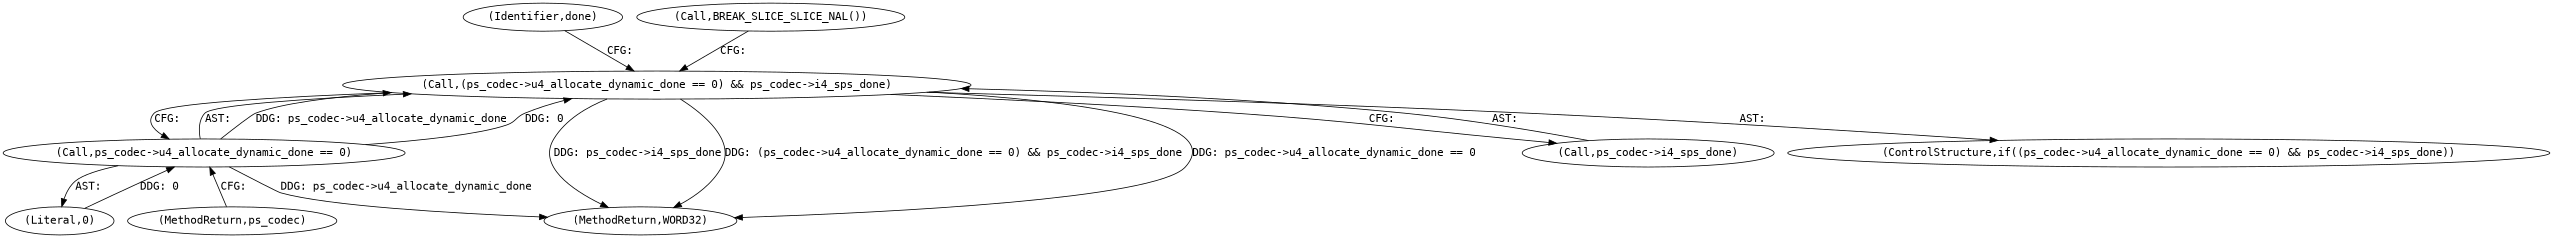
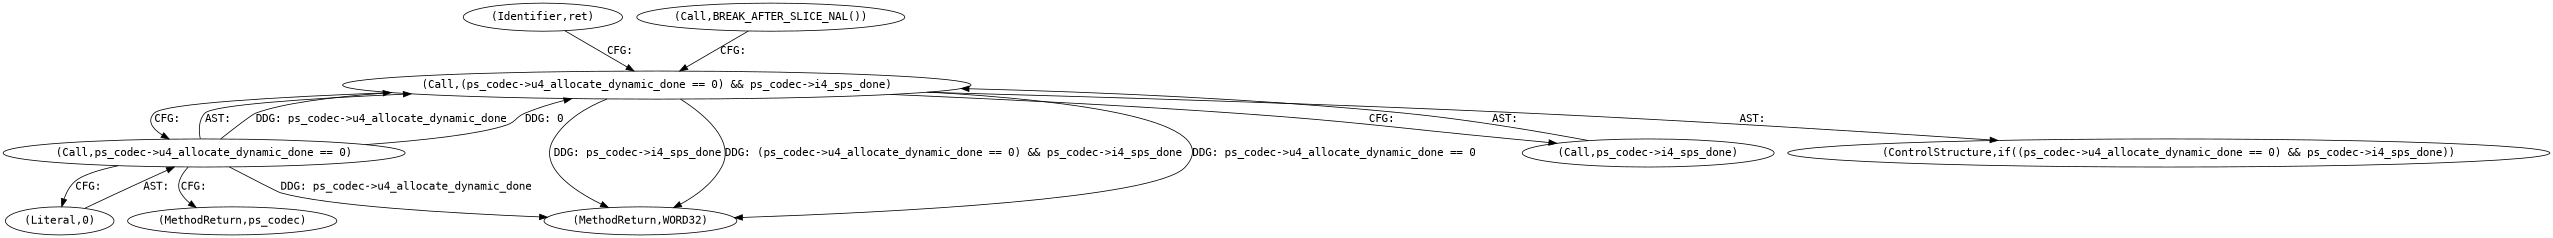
(543, 17) -> (543, 17)
(771, 17) -> (771, 17)
(92, 187) -> (92, 187)
(160, 187) -> (160, 187)
(220, 191) -> (179, 186)
